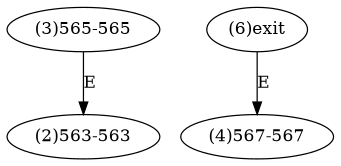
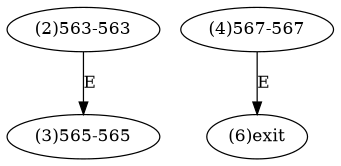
(83, 77) -> (83, 77)
(257, 77) -> (257, 77)
